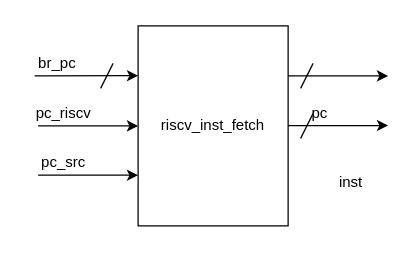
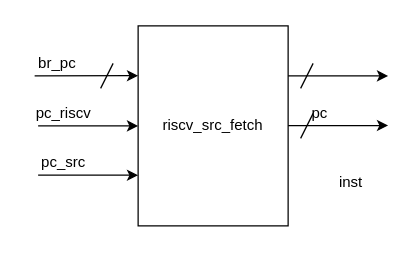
(213, 126) -> (213, 126)
